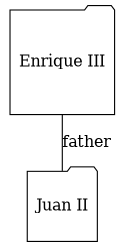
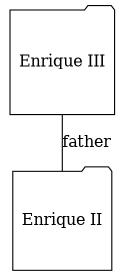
(62, 206) -> (62, 221)
